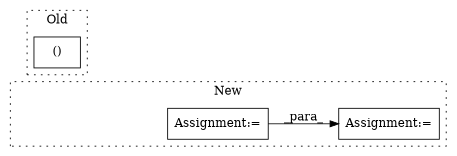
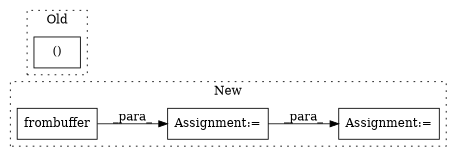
none -> (57, 124)
